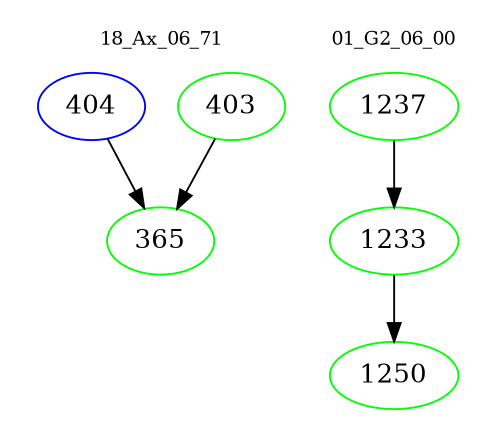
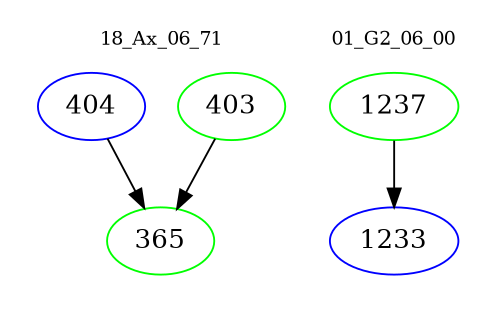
(394, 241) -> (394, 241)
(394, 375) -> none
